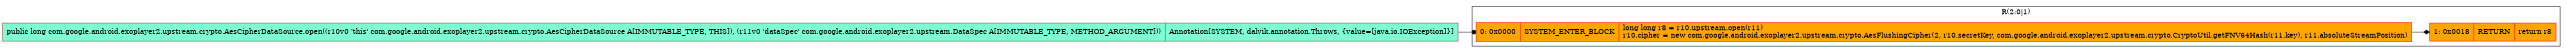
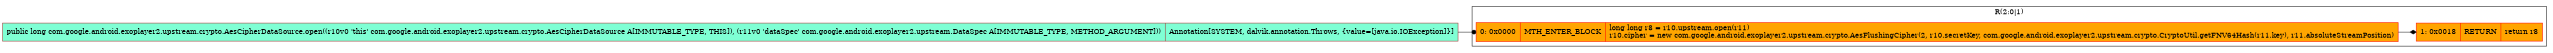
(1570, 32) -> (1563, 32)
